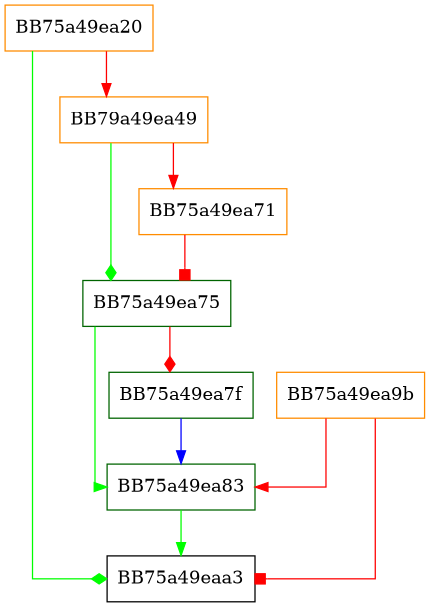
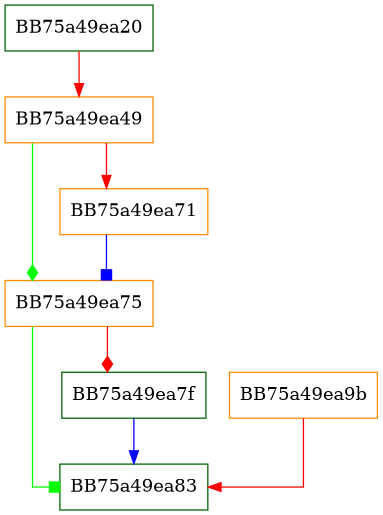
(79, 28) -> (79, 28)
(134, 120) -> (79, 120)
(185, 251) -> (106, 251)
(157, 303) -> (79, 303)
(95, 407) -> (33, 414)
(181, 579) -> none
